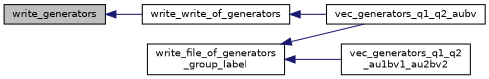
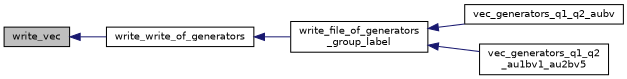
(55, 14) -> (37, 37)
(313, 14) -> (278, 37)
(406, 59) -> (544, 59)
